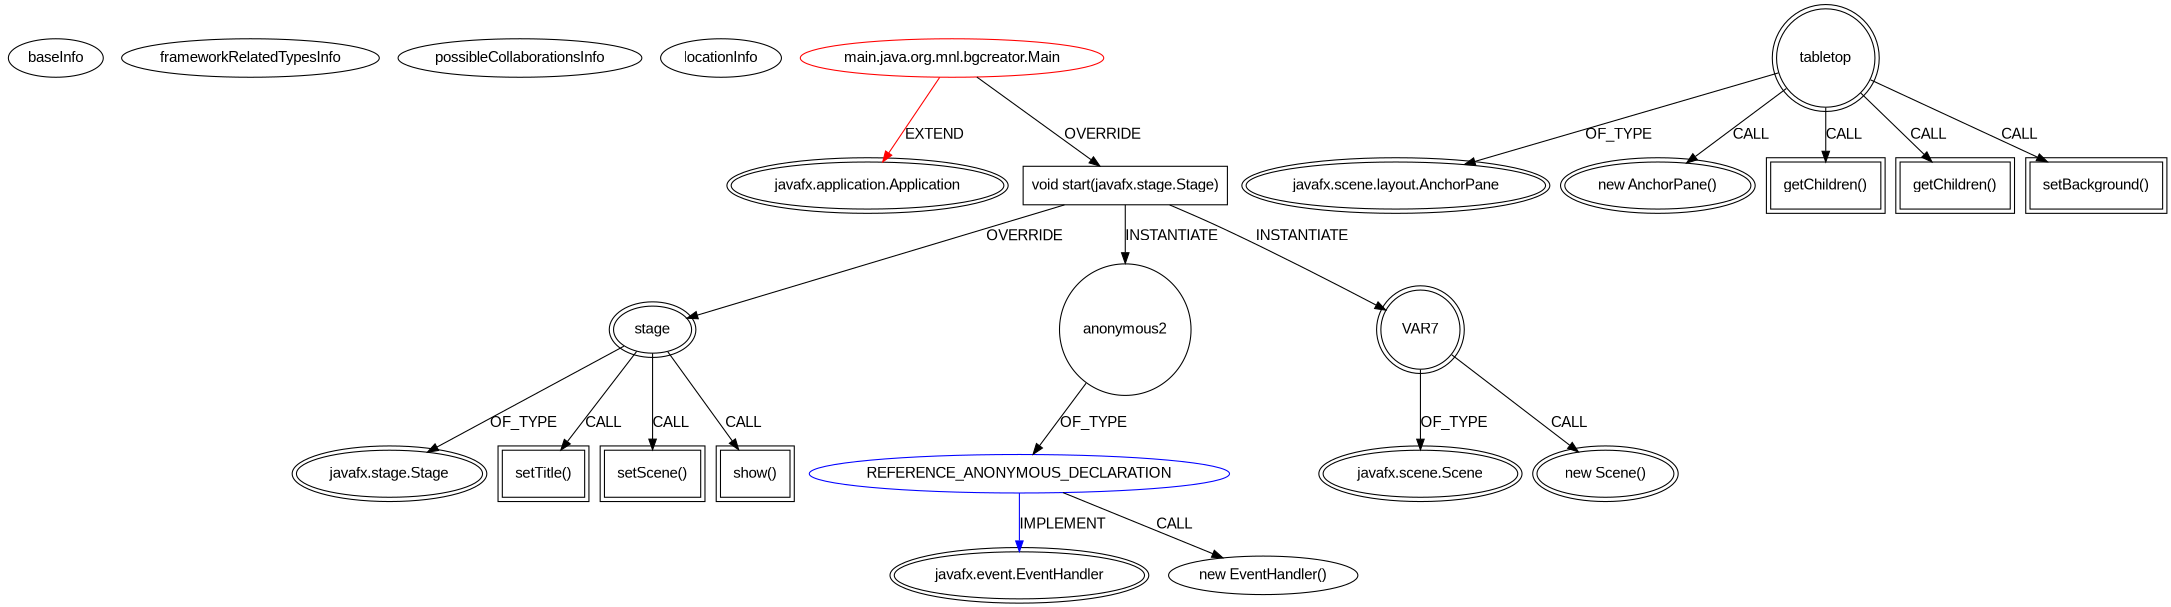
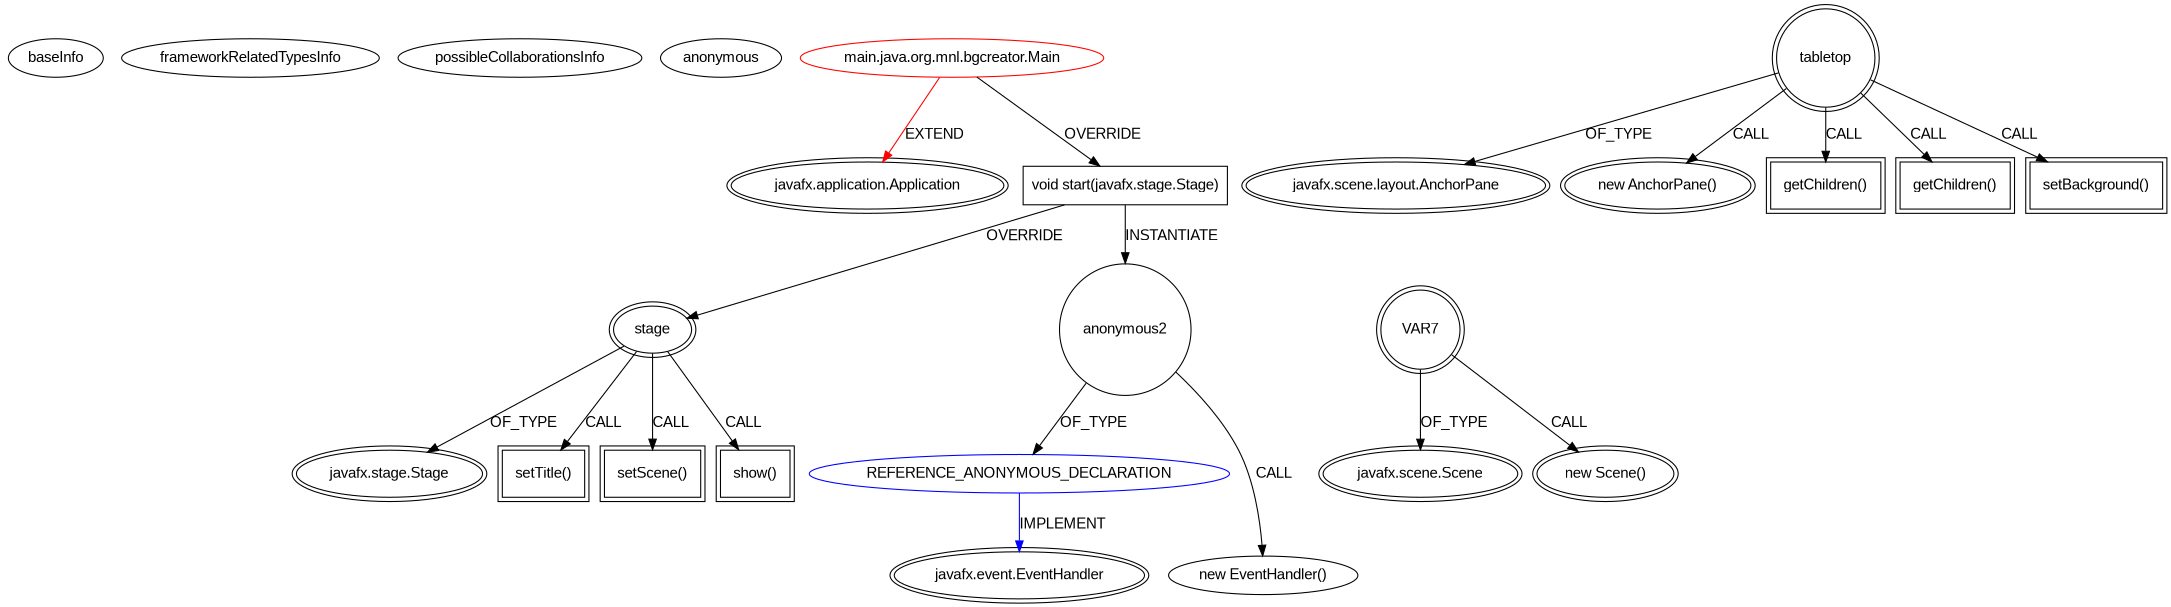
(721, 58) -> (721, 58)
(1274, 253) -> none
(1138, 523) -> (1238, 449)
